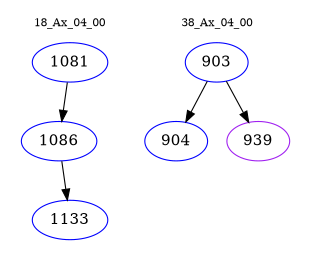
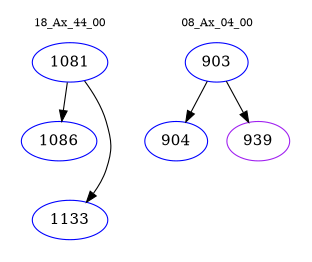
(70, 24) -> (70, 24)
(217, 24) -> (217, 24)
(64, 175) -> (110, 136)
